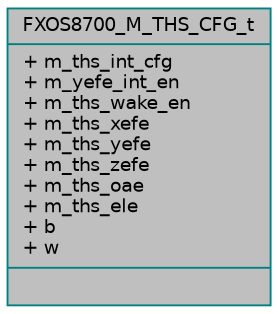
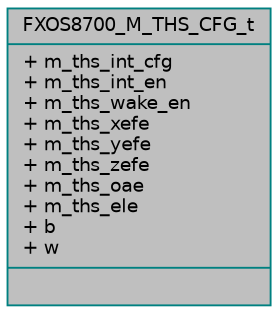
(101, 83) -> (95, 83)
